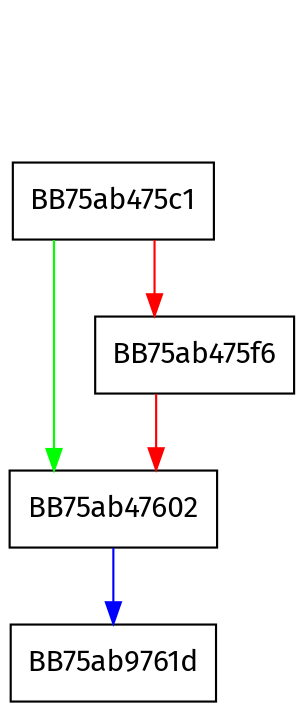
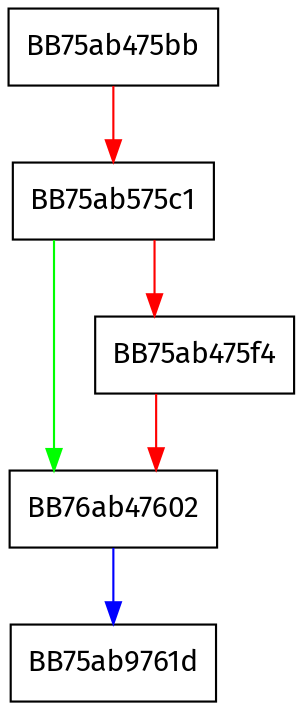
none -> (113, 47)
(113, 201) -> (113, 201)
(195, 355) -> (195, 355)
(113, 509) -> (113, 509)
